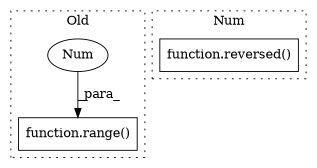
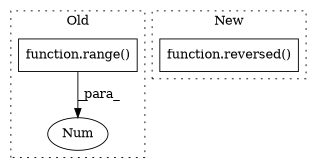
(229, 21) -> (229, 21)
(78, 90) -> (78, 90)
